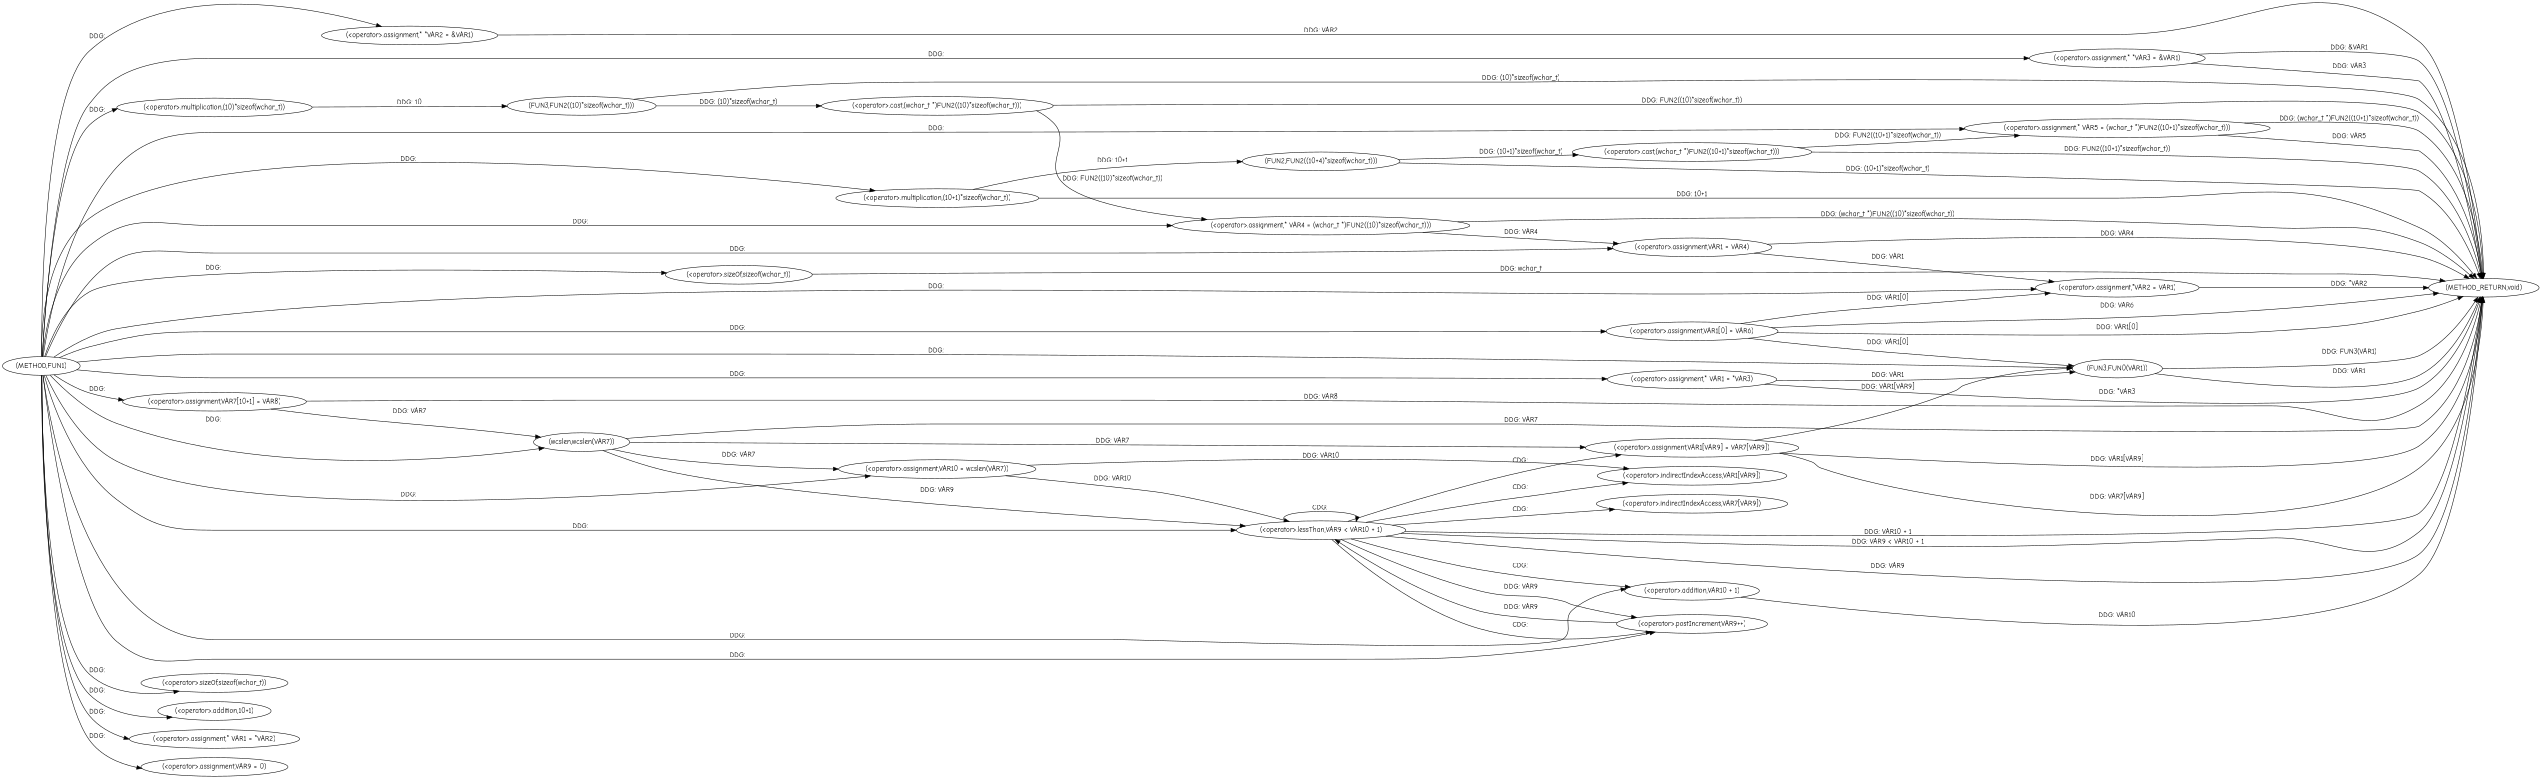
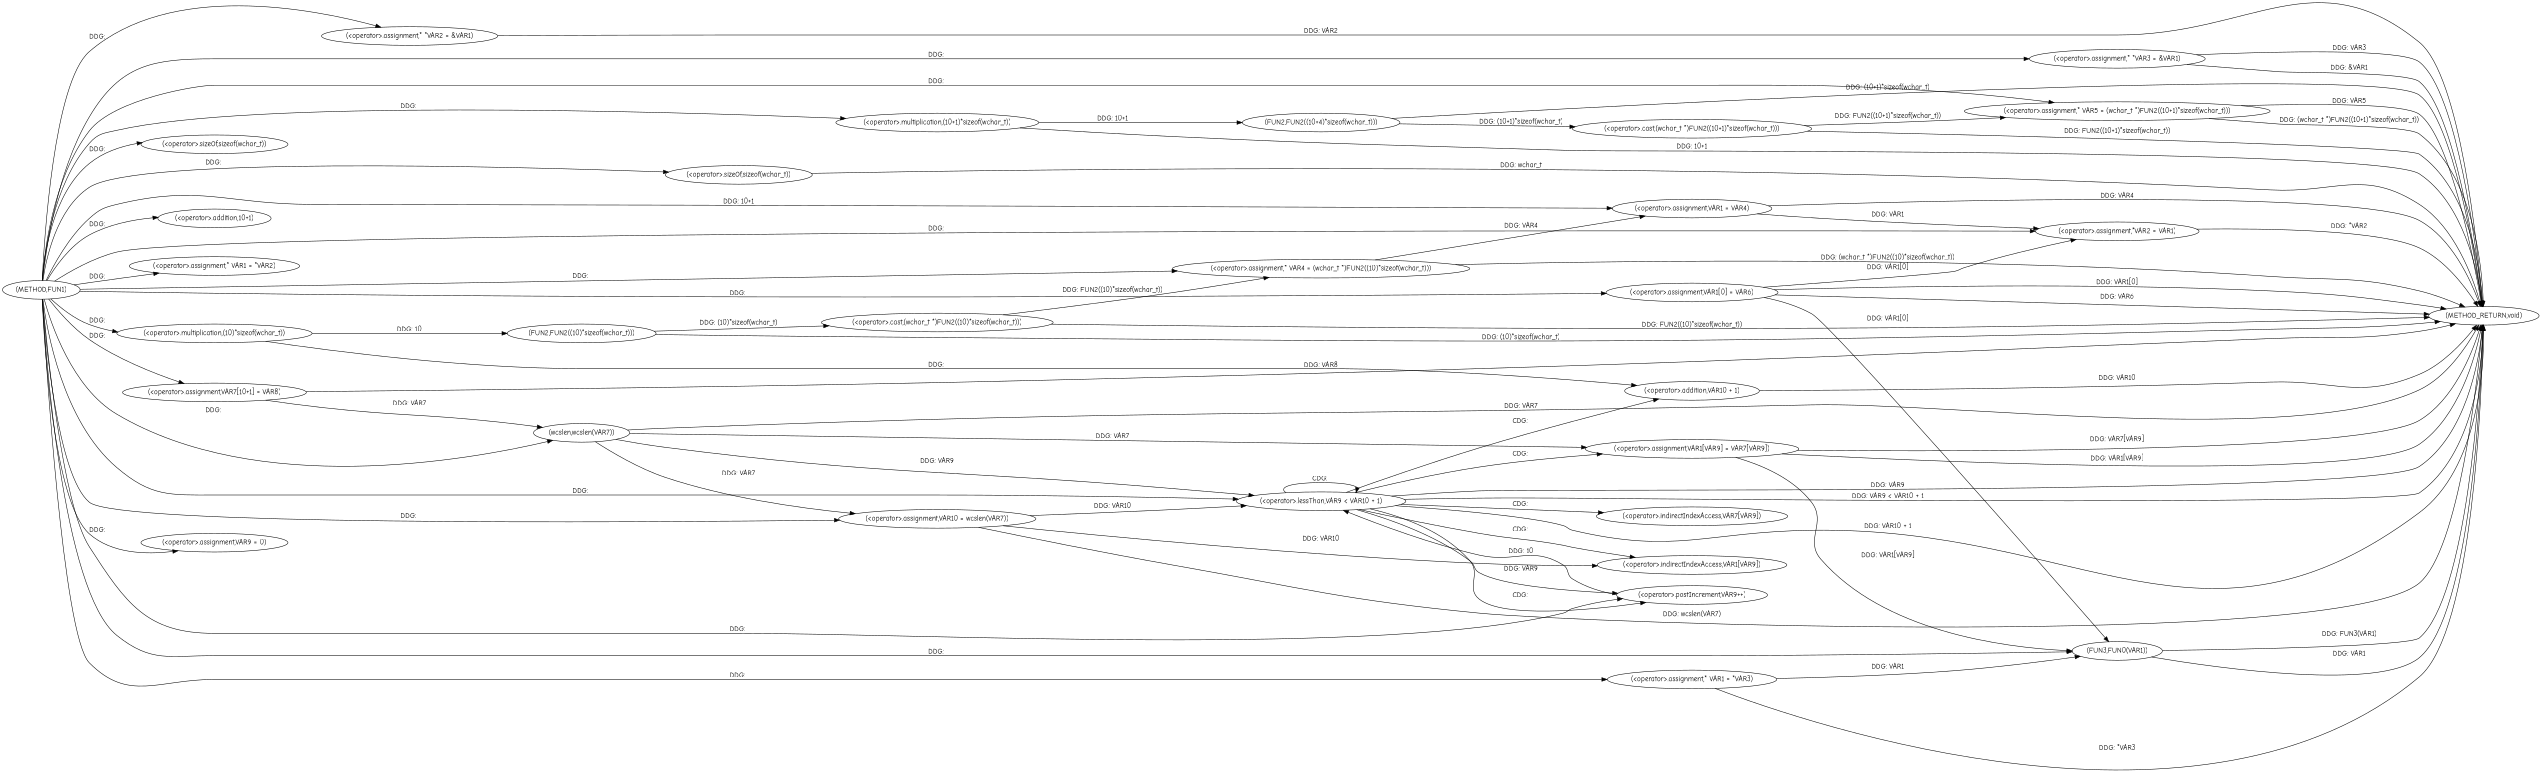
(582, 106) -> (582, 333)
(739, 249) -> (739, 202)
(1521, 607) -> (1521, 551)
none -> (1829, 626)
(762, 639) -> (948, 369)
